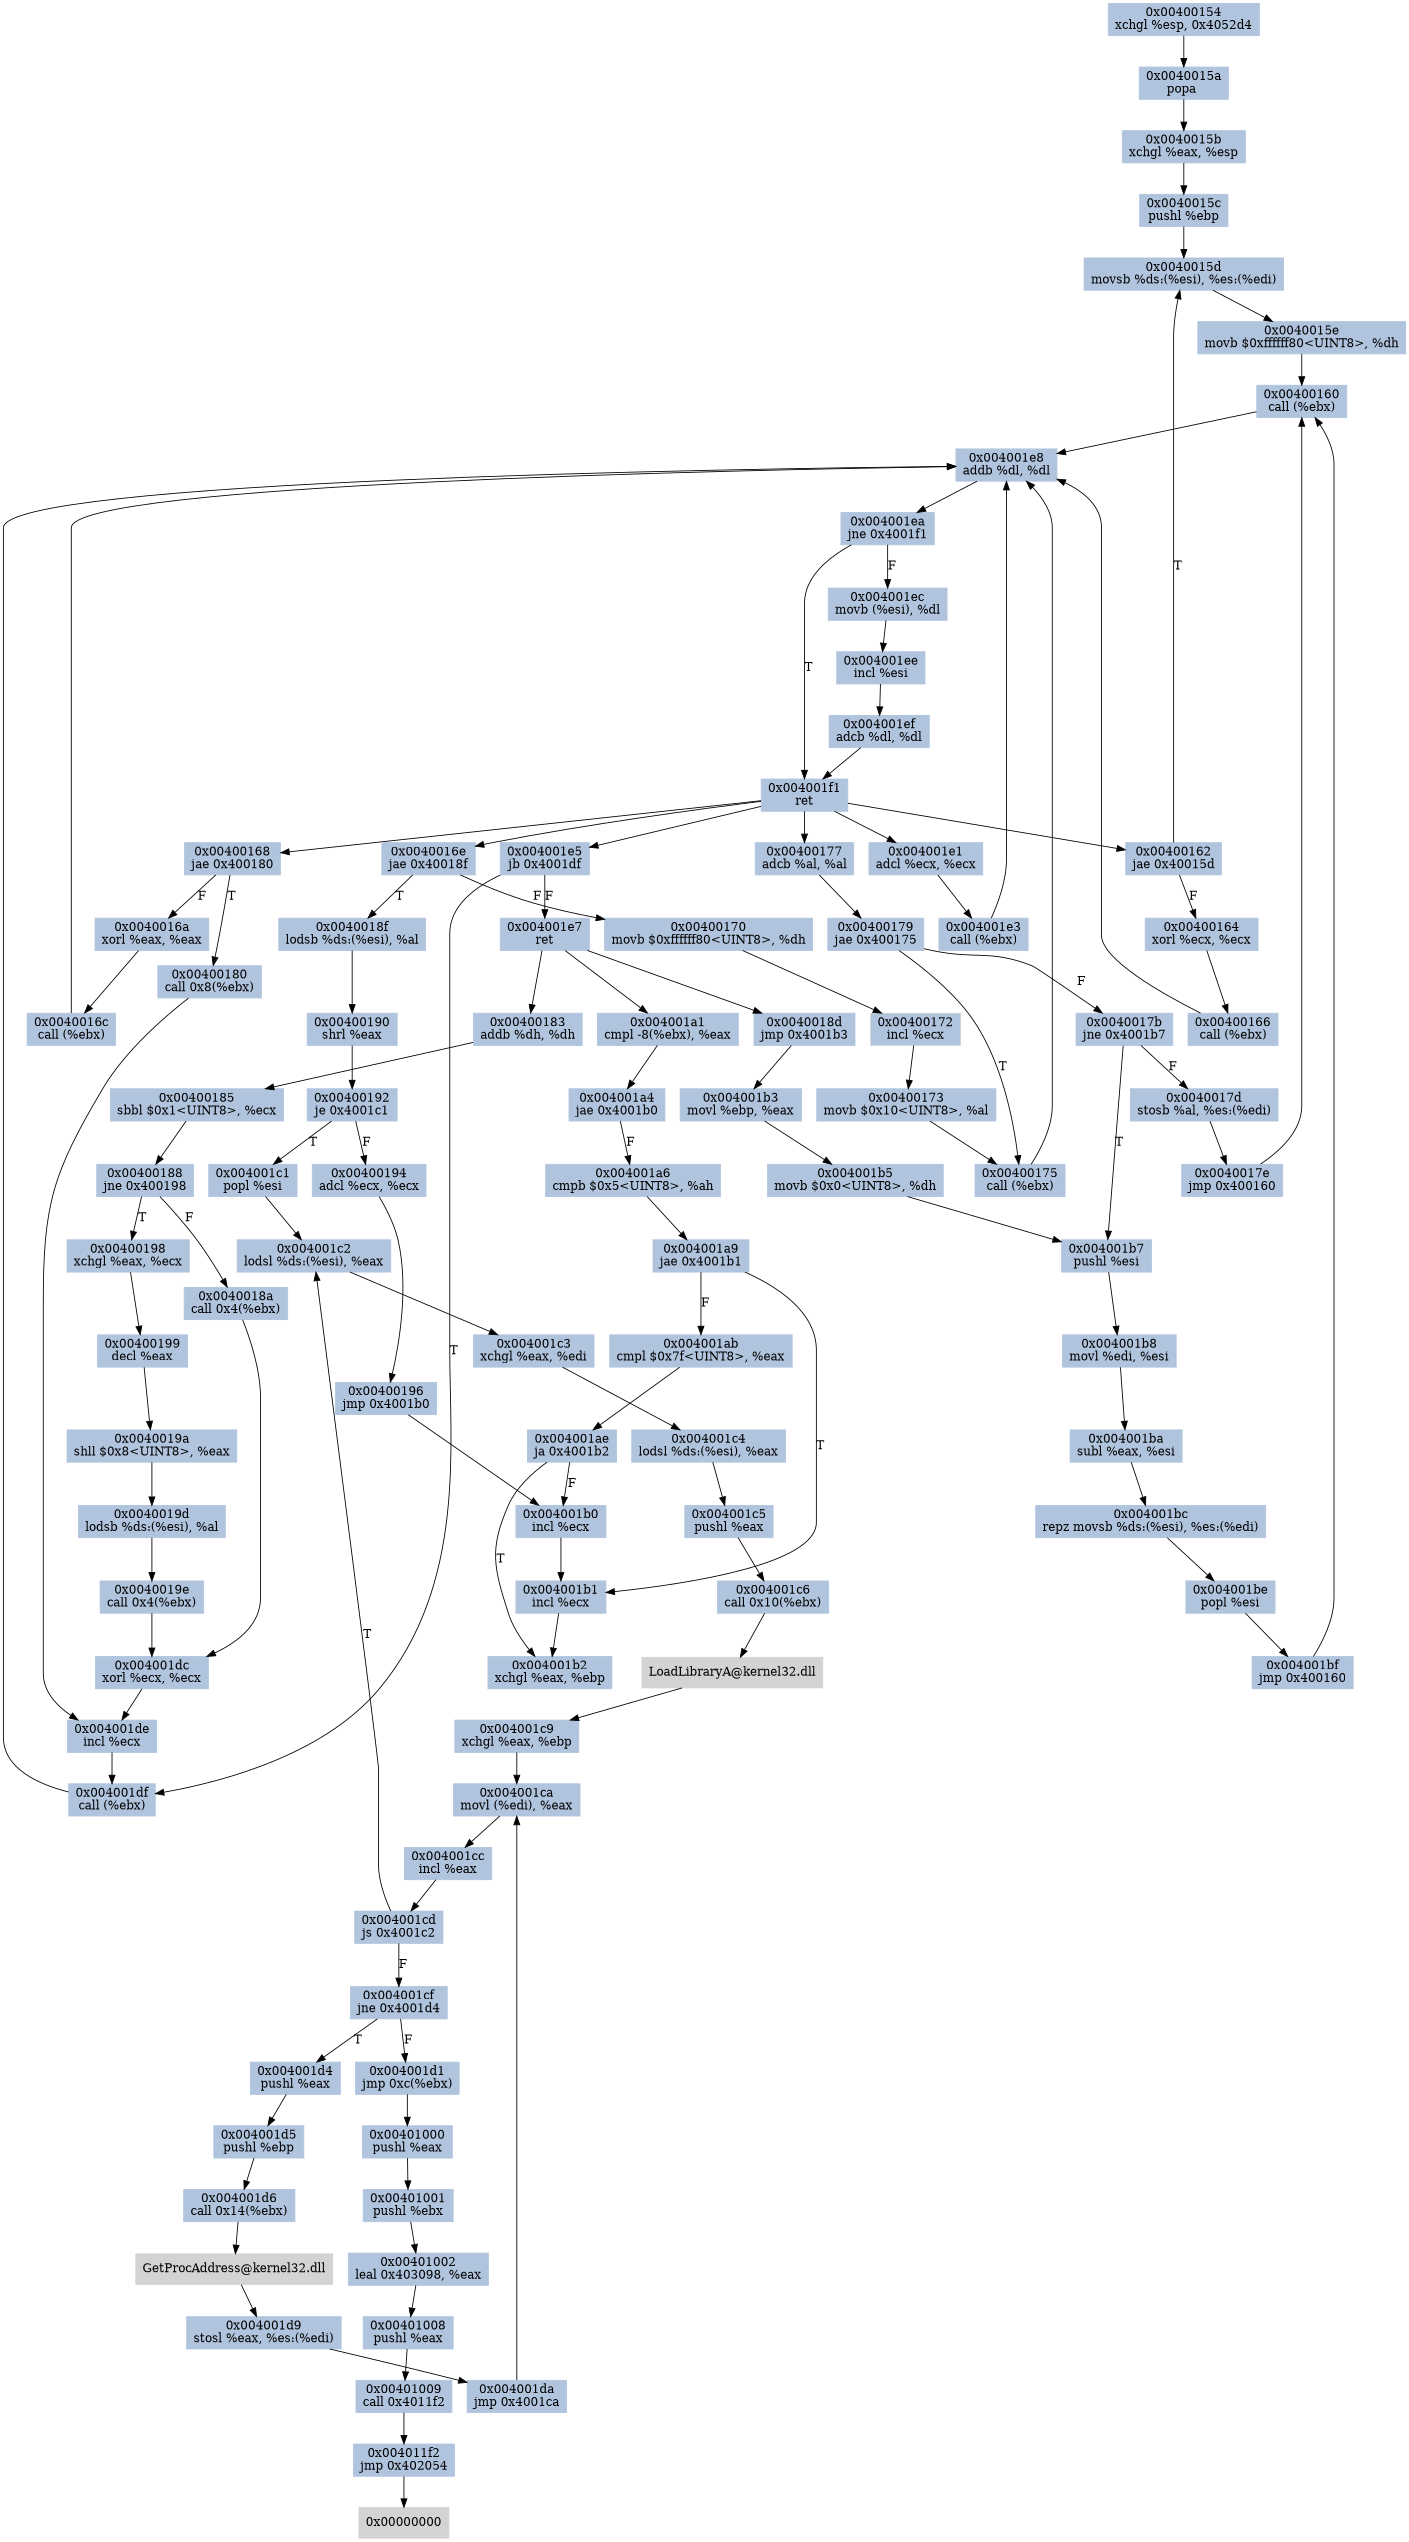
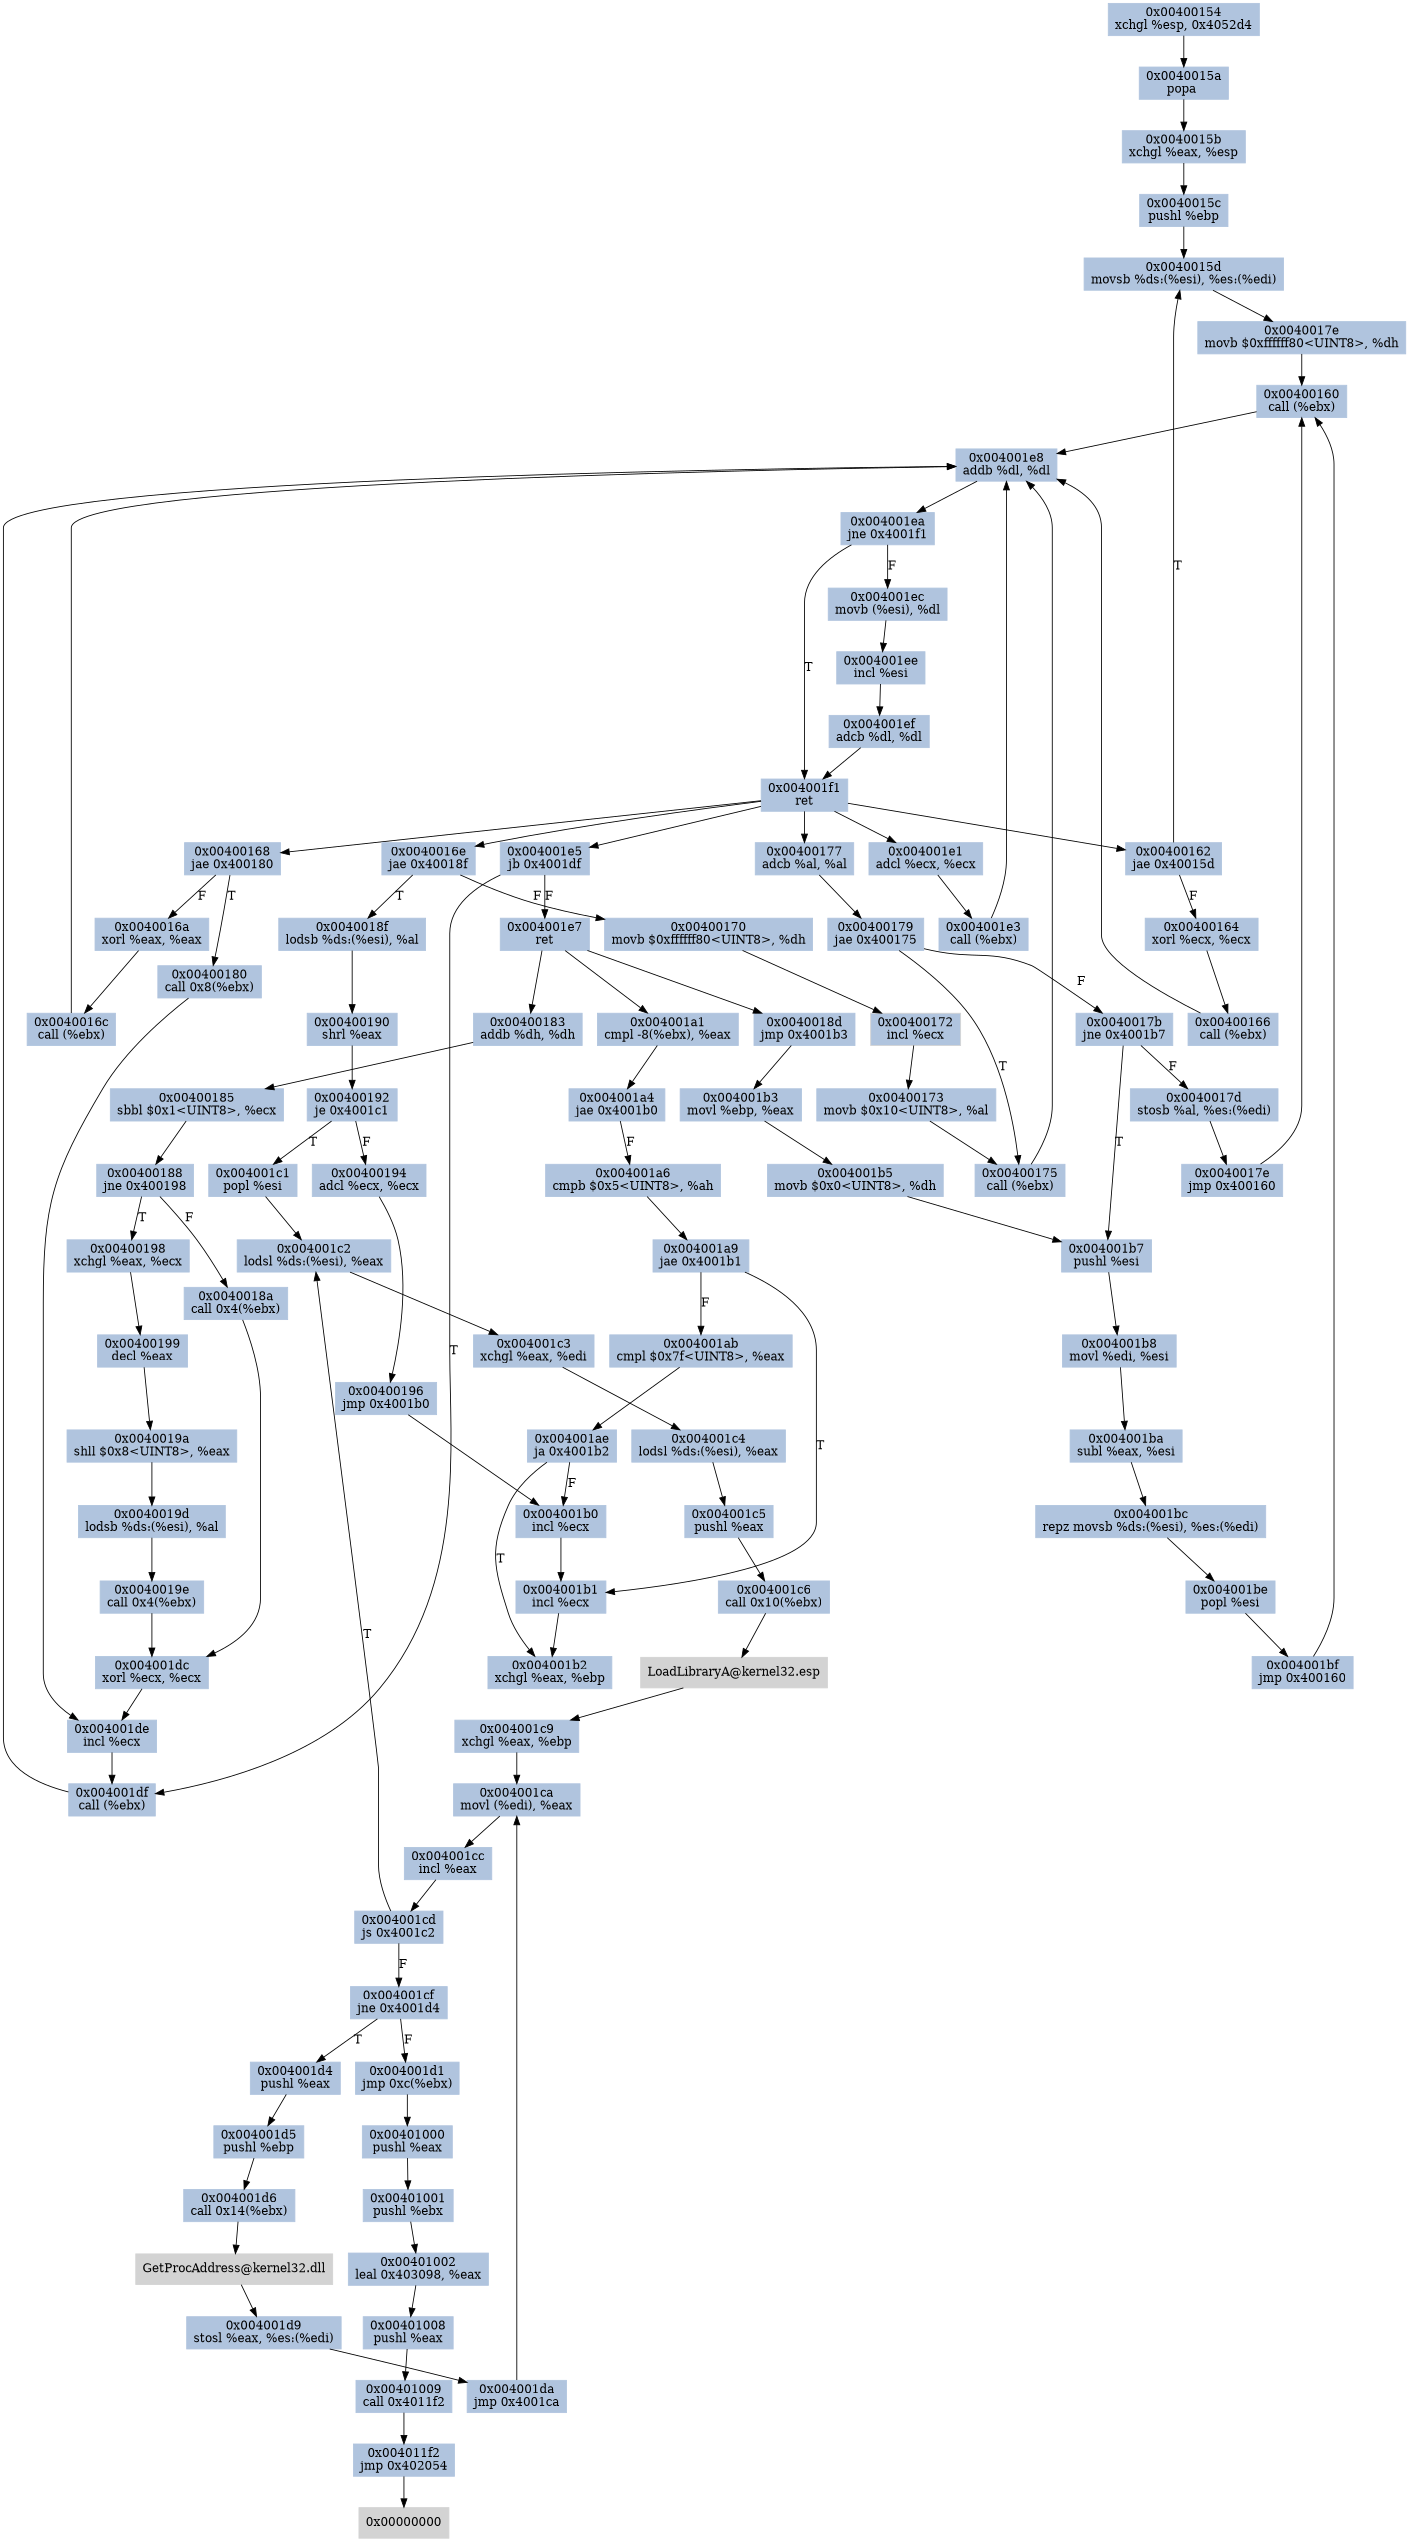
(1302, 338) -> (1302, 338)
(732, 1673) -> (734, 1673)
